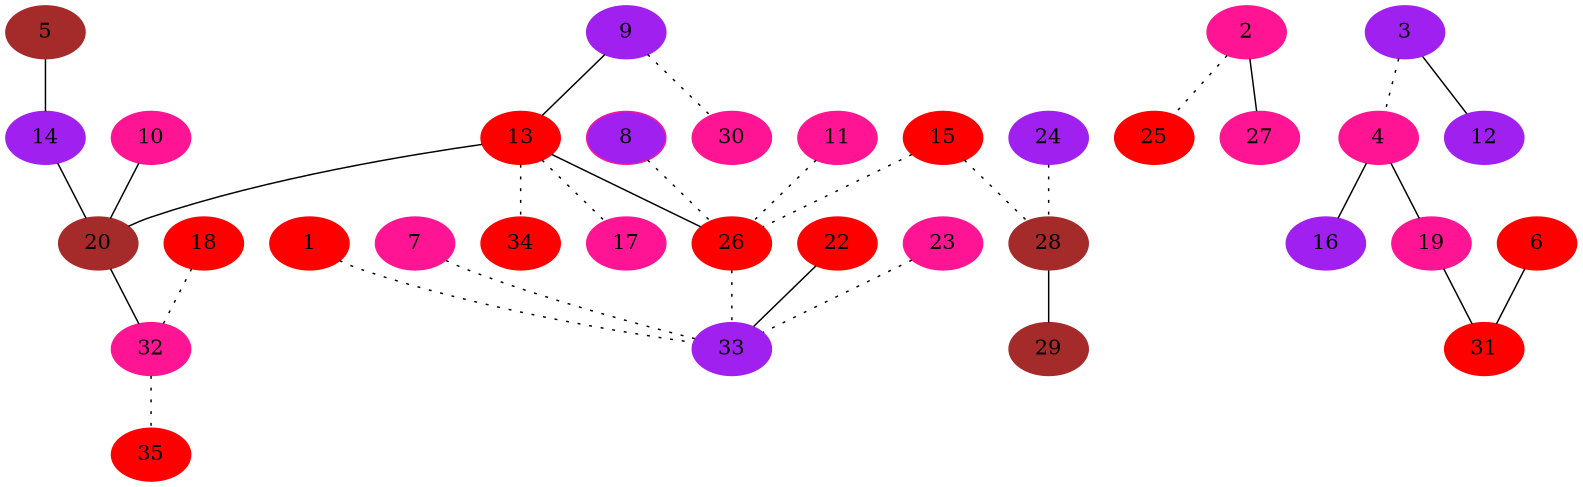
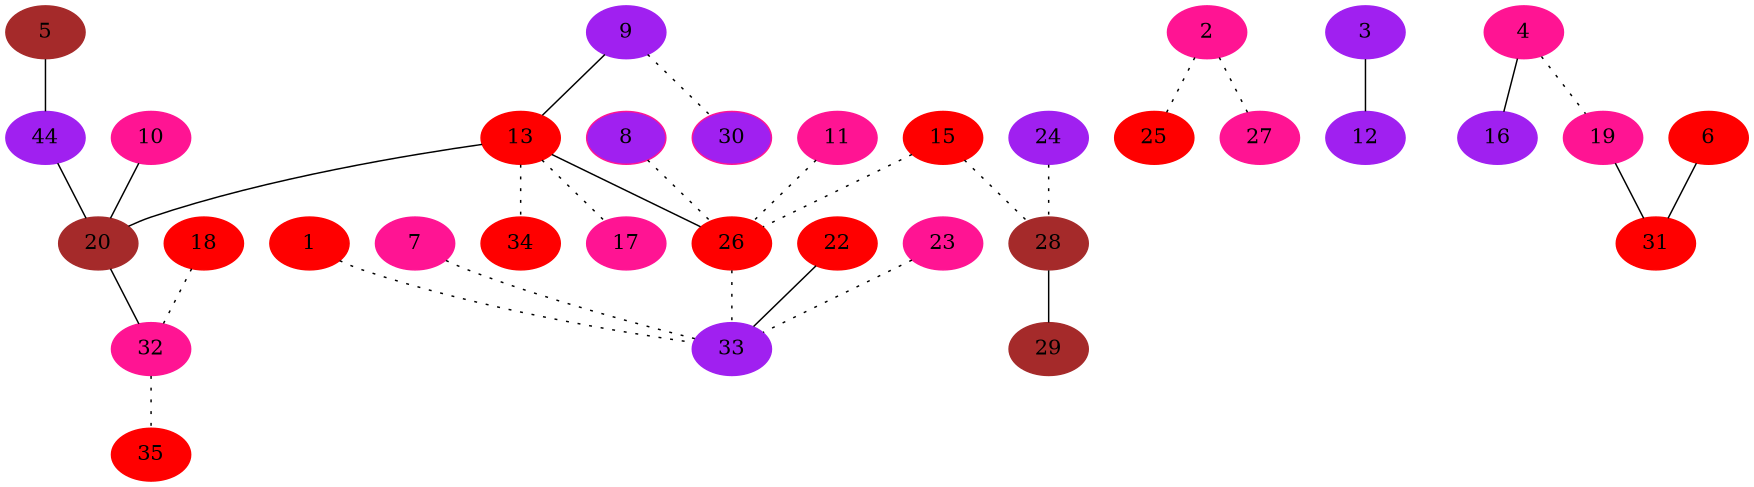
(1253, 85) -> (1234, 85)
(1392, 85) -> none
(45, 138) -> (45, 138)
(732, 138) -> (732, 138)
(1405, 191) -> (1563, 85)
